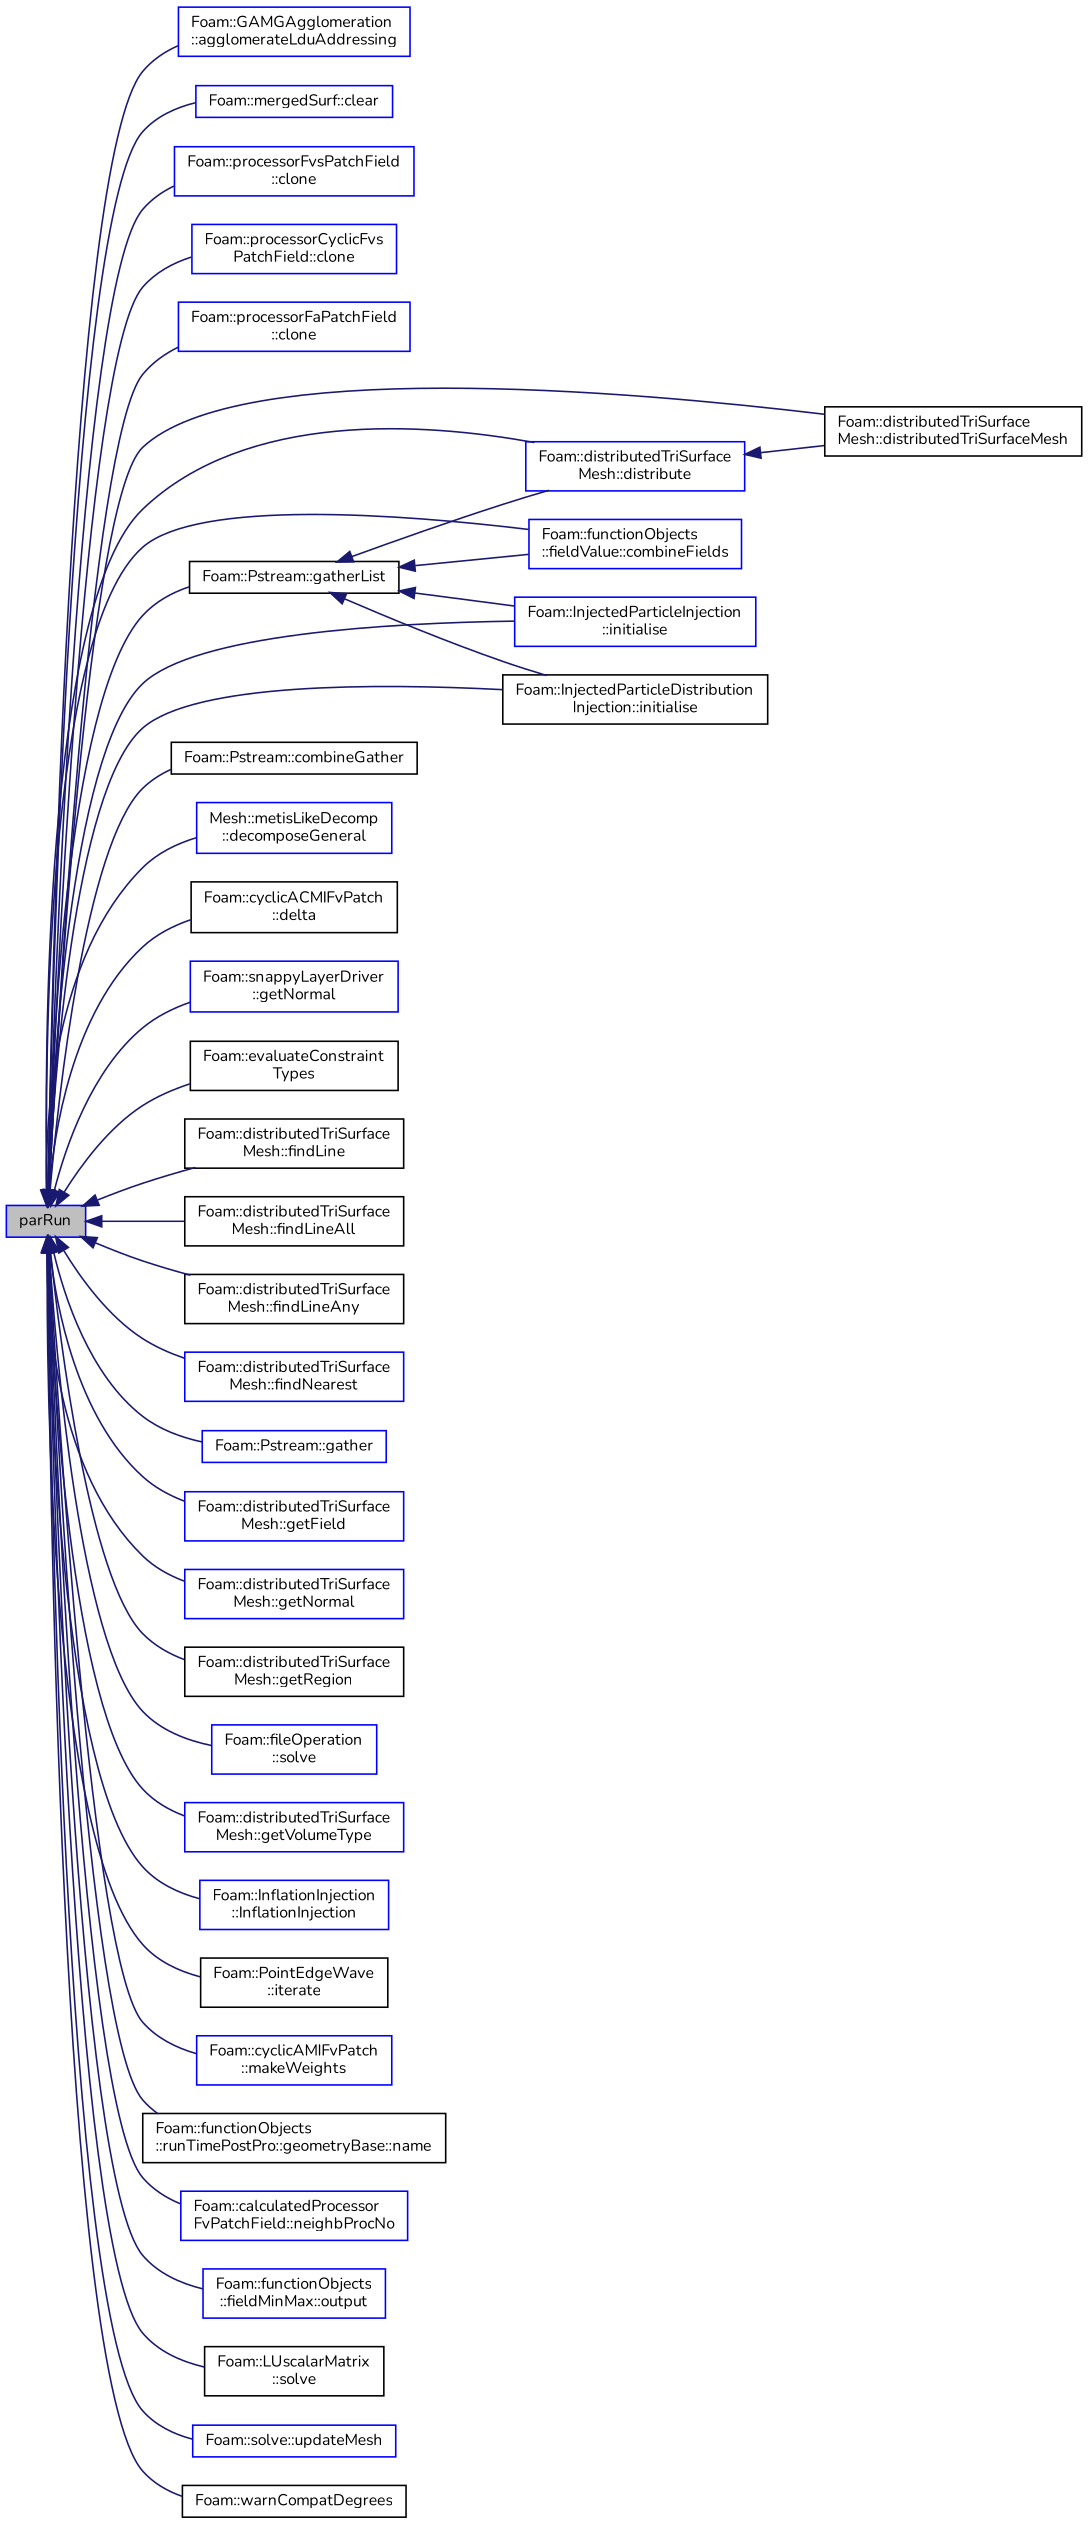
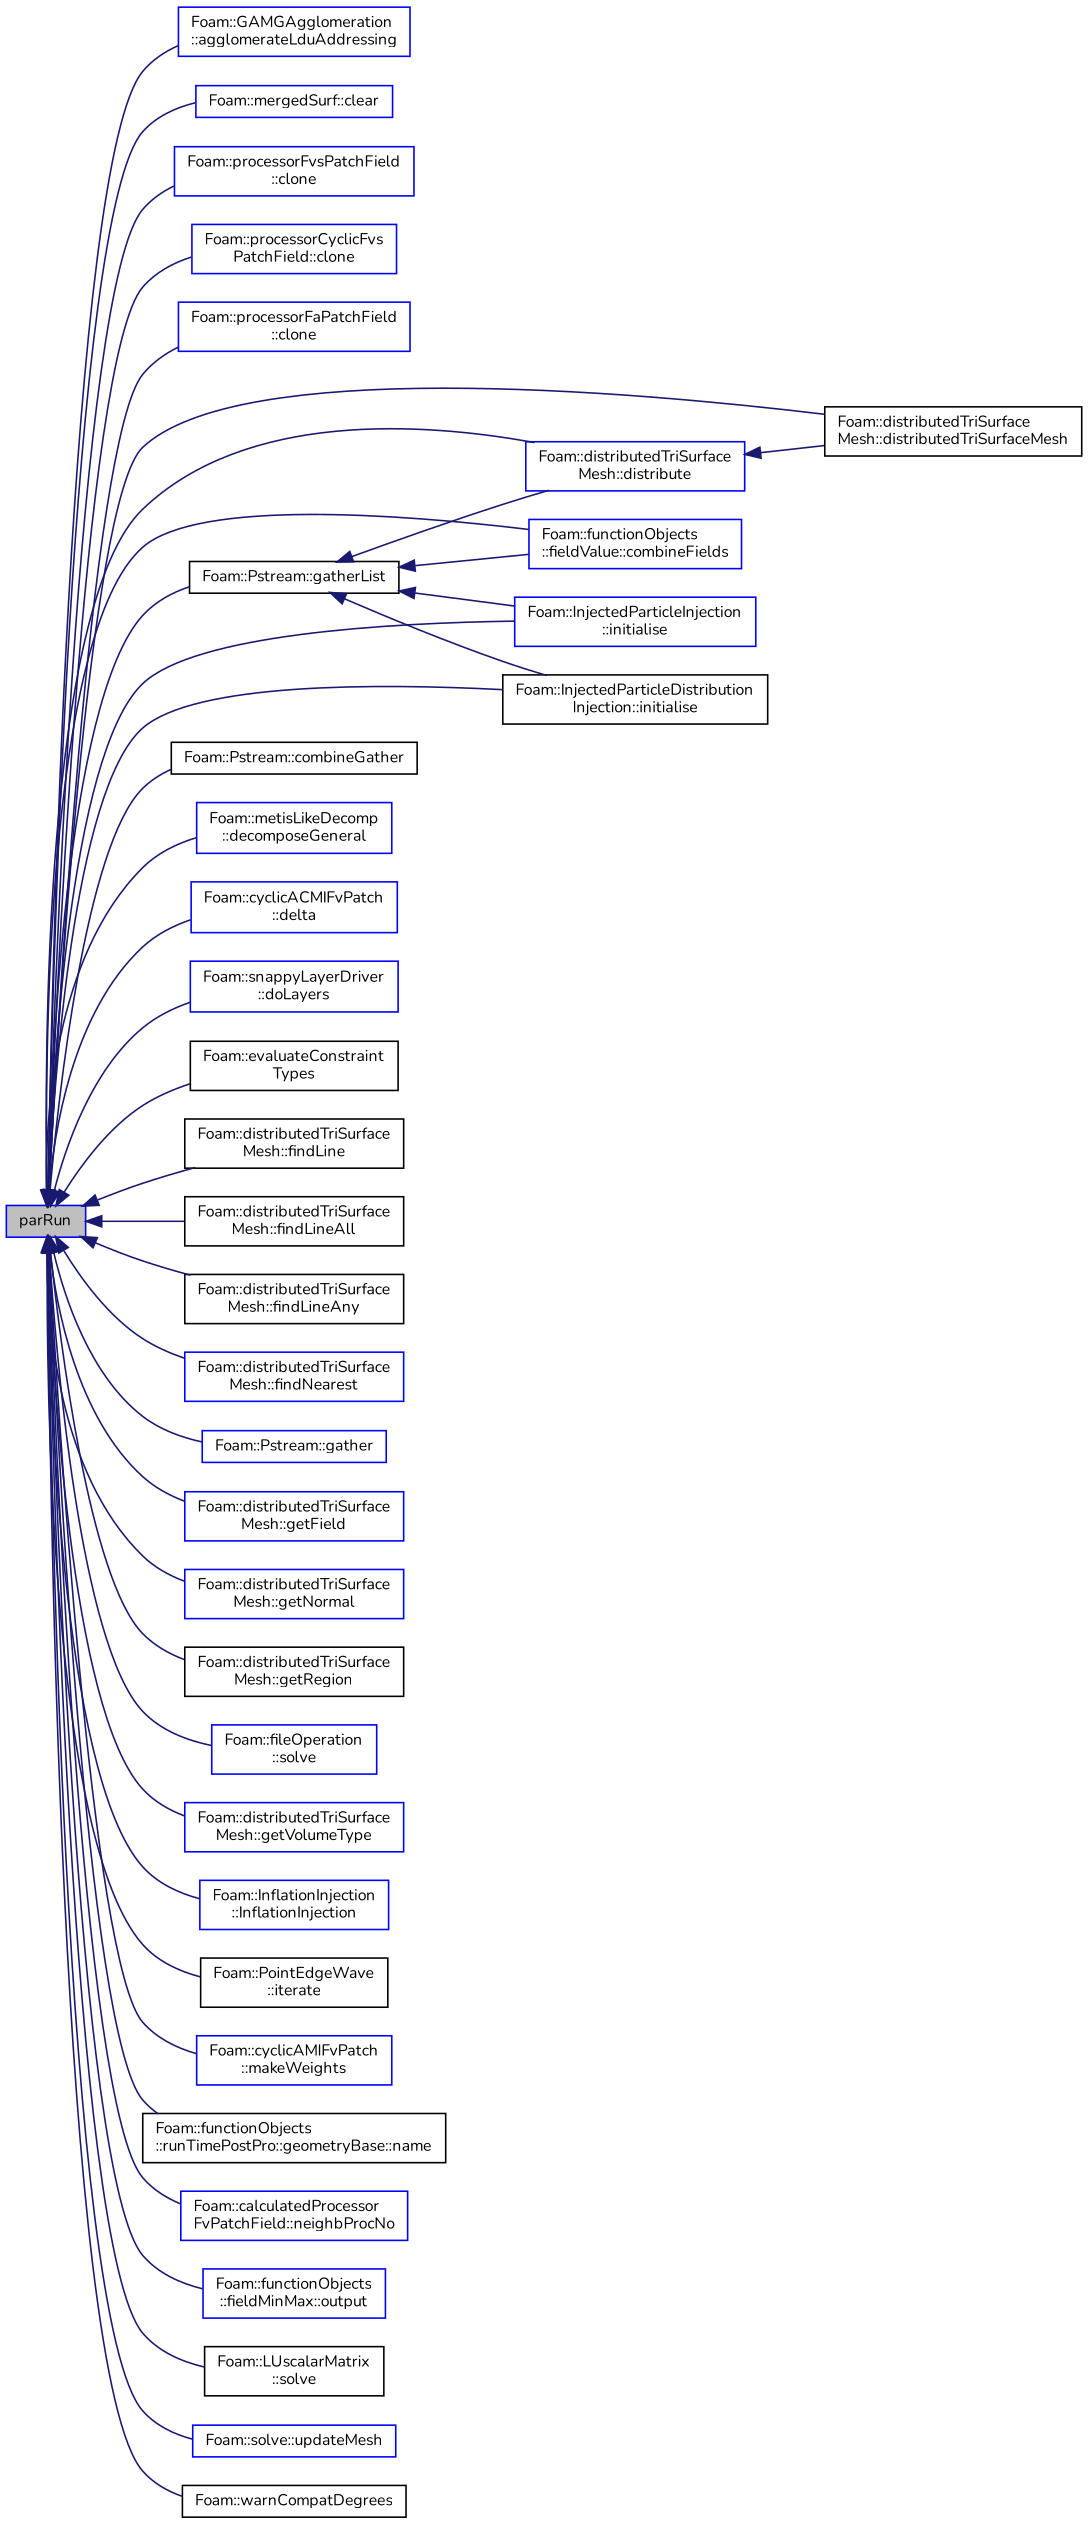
(294, 828) -> (294, 828)
(294, 907) -> (294, 907)
(294, 987) -> (294, 987)
